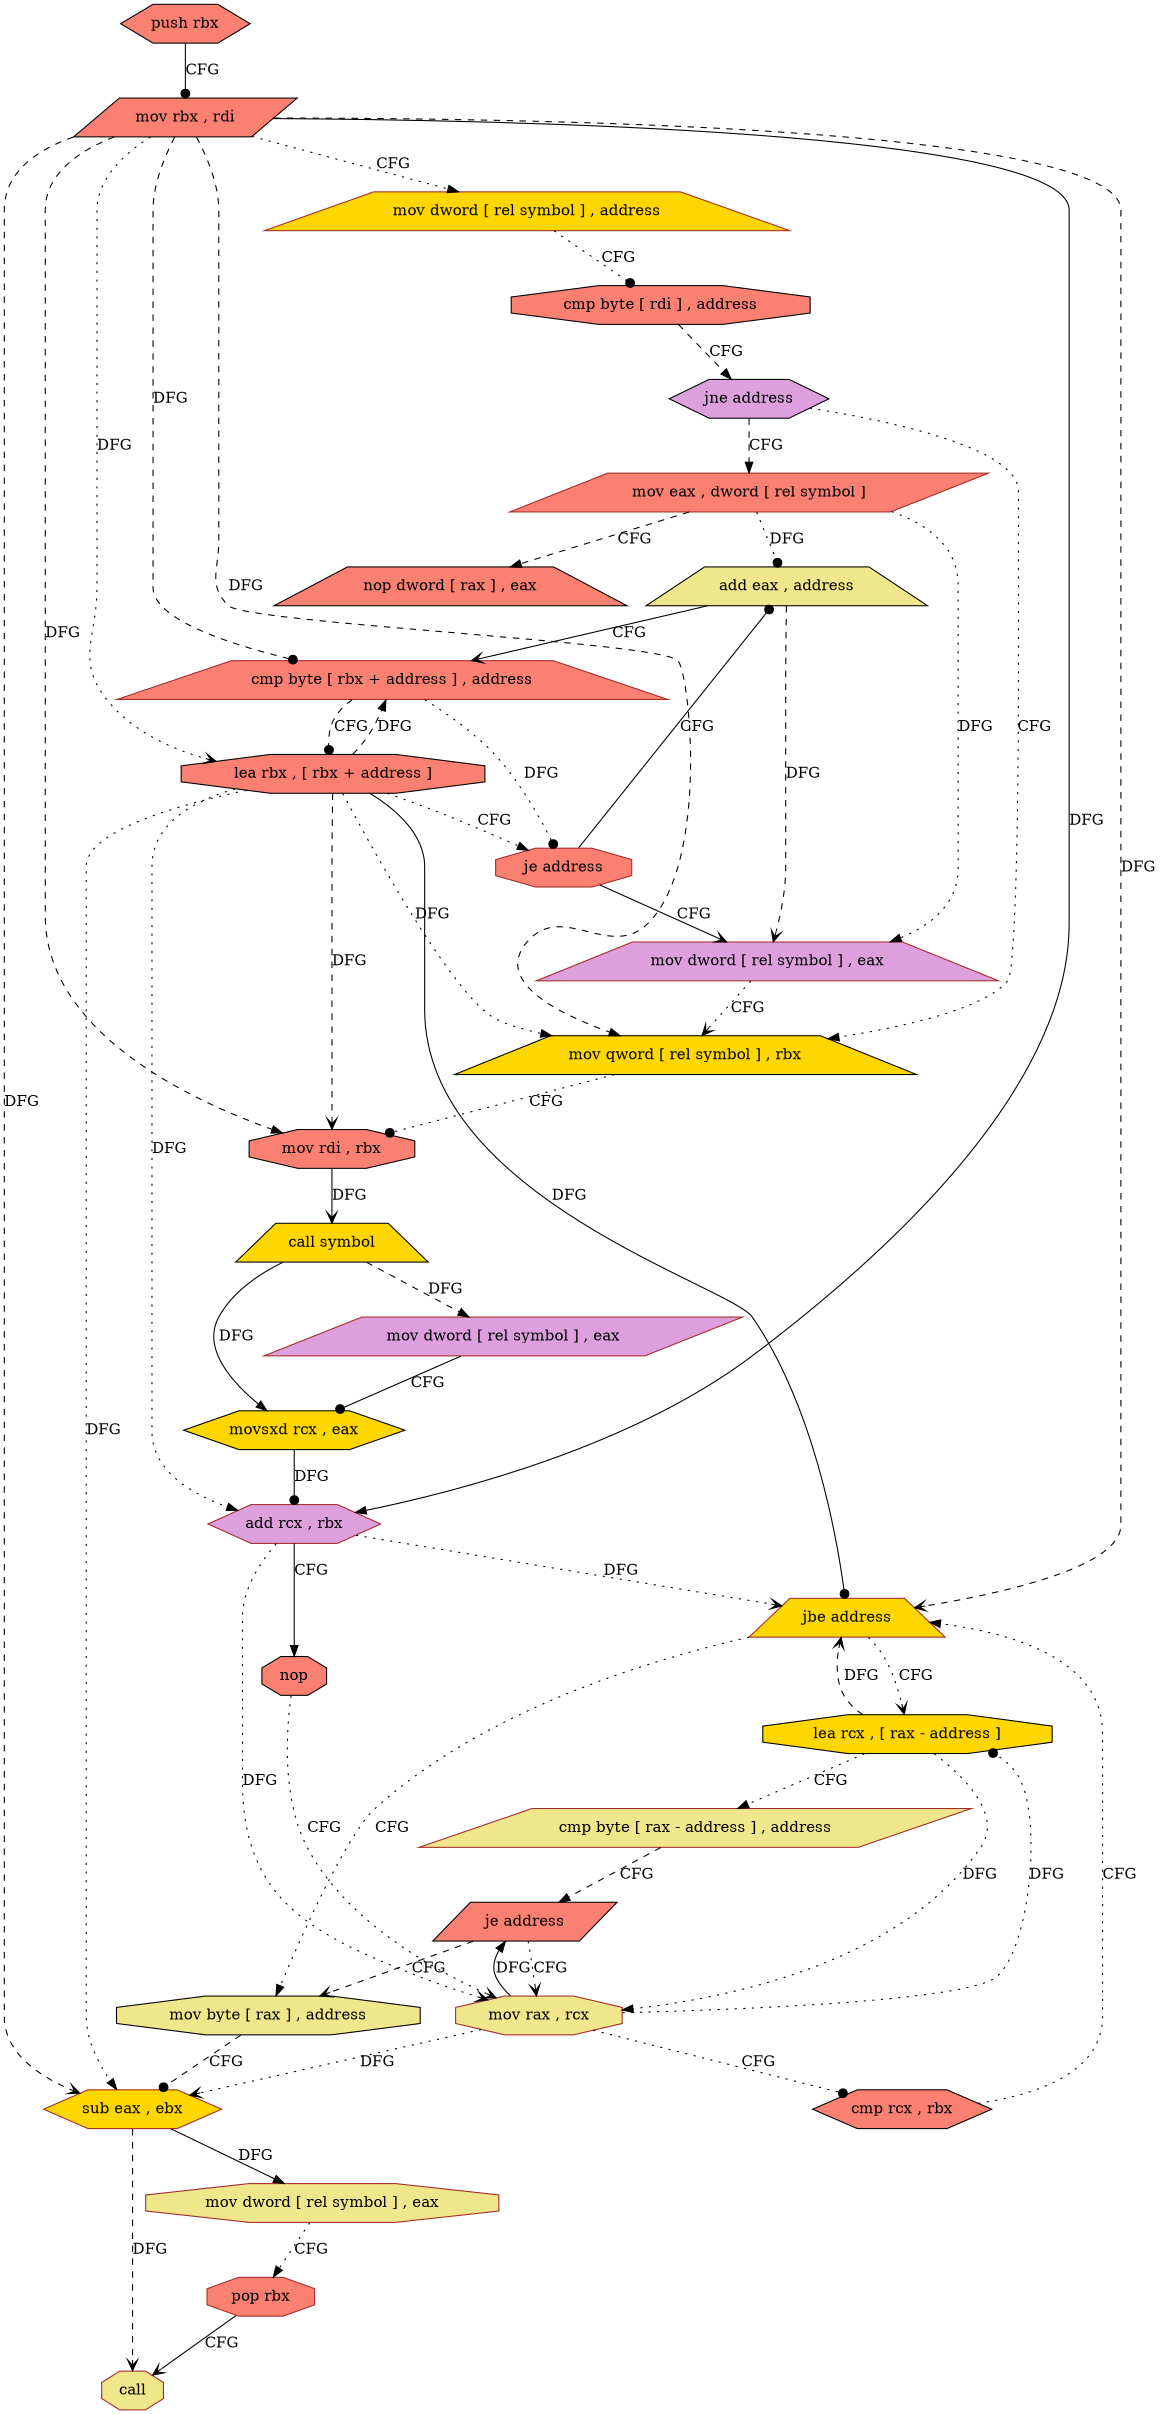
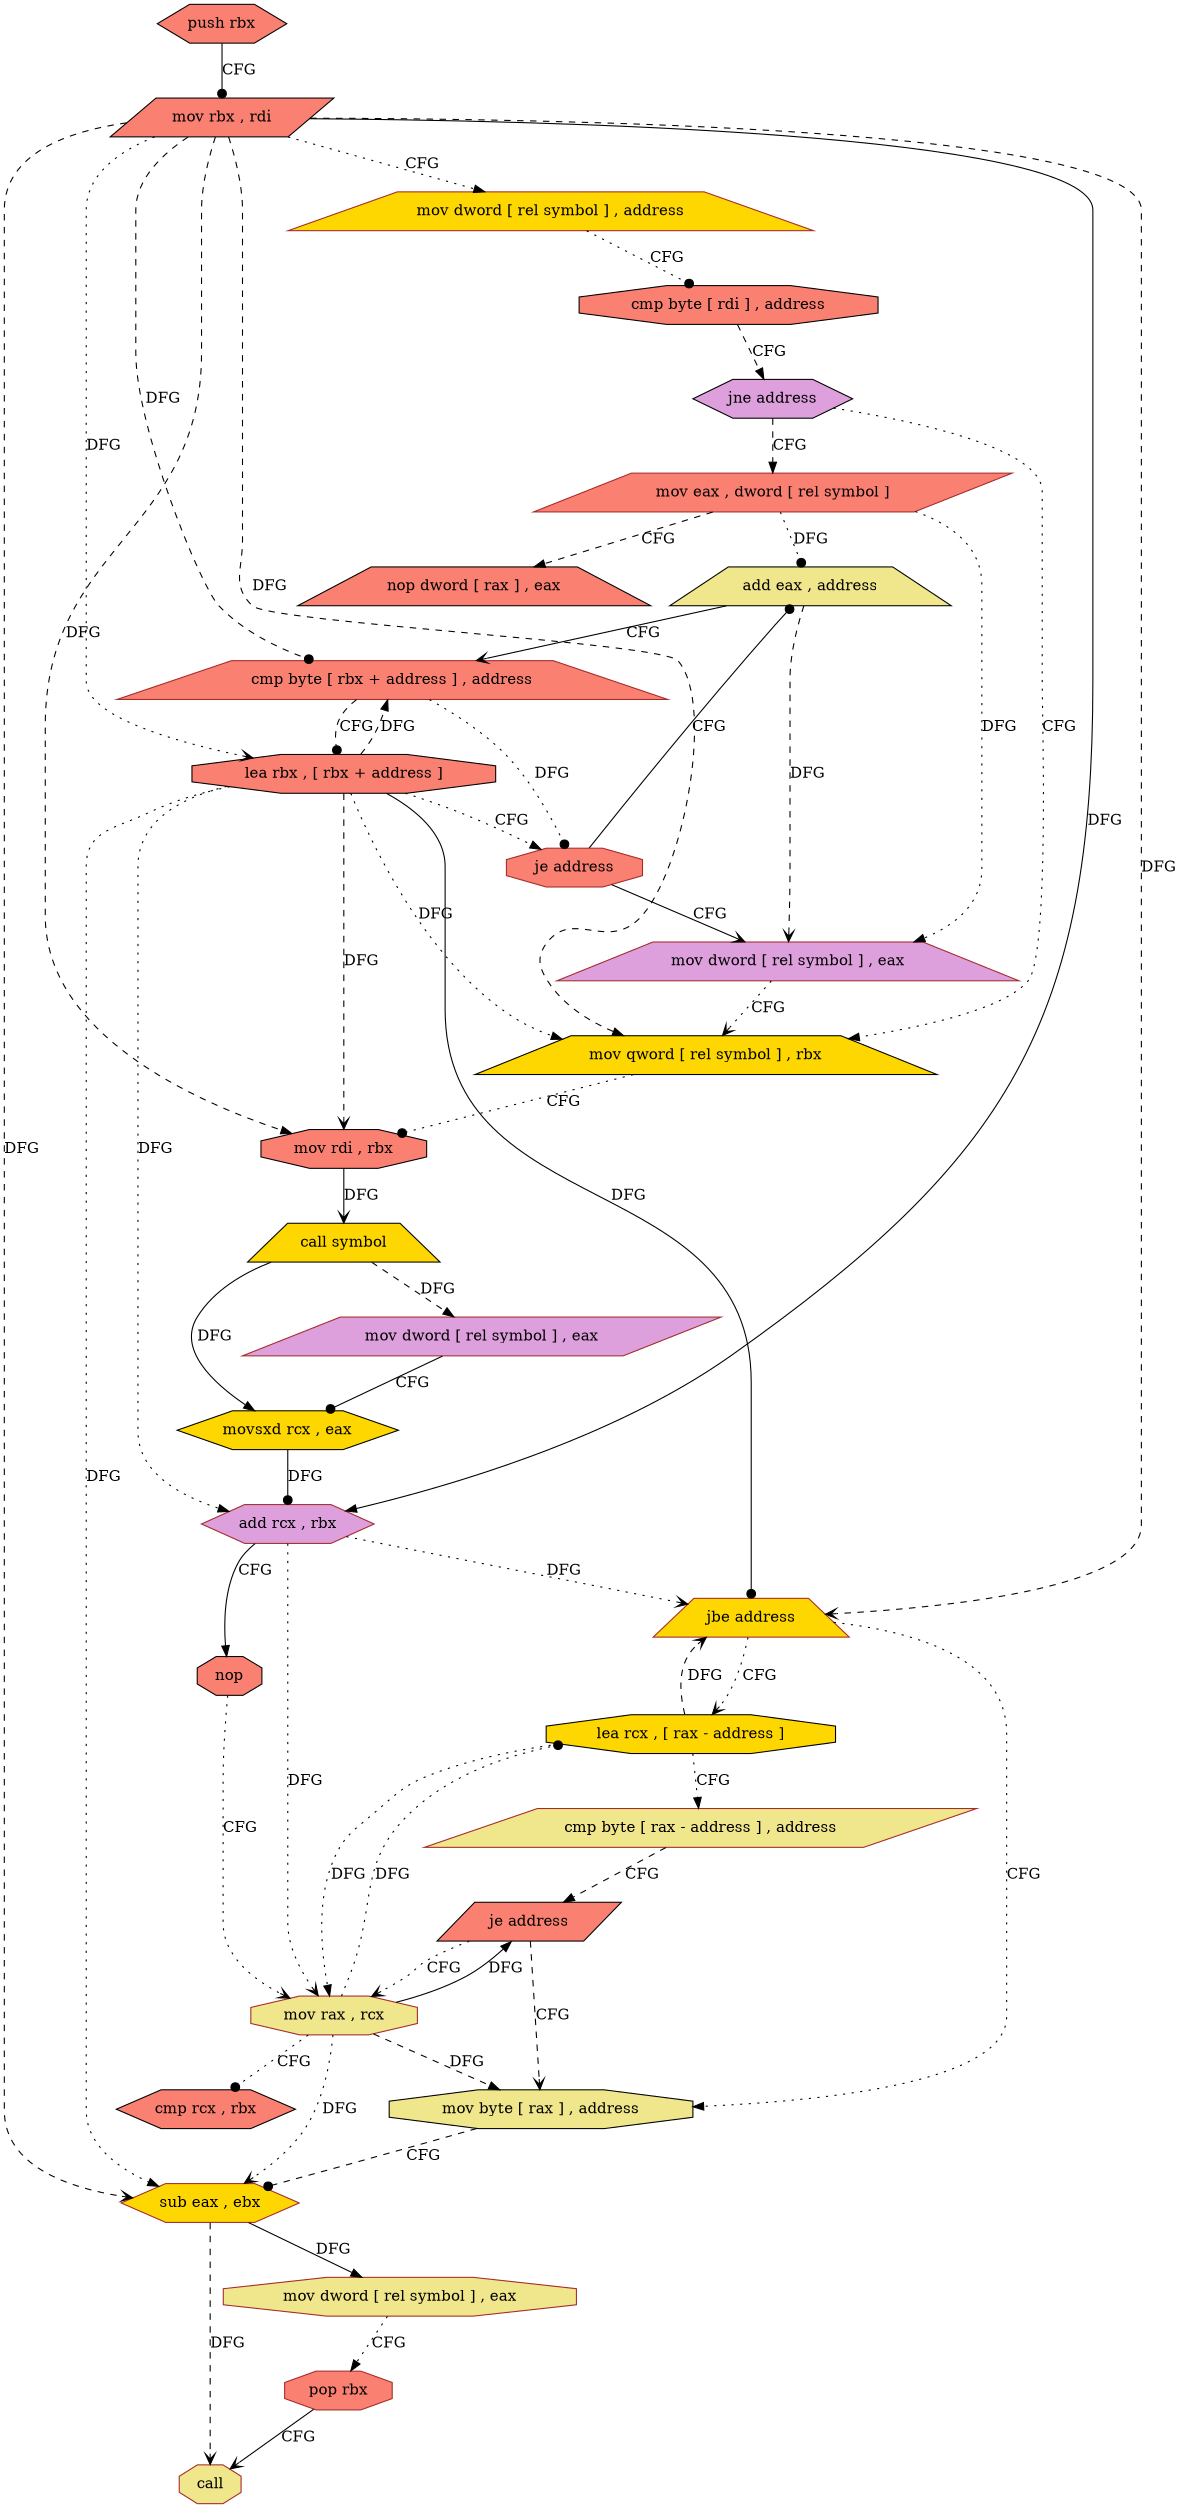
(1103, 1851) -> none
none -> (431, 2060)
